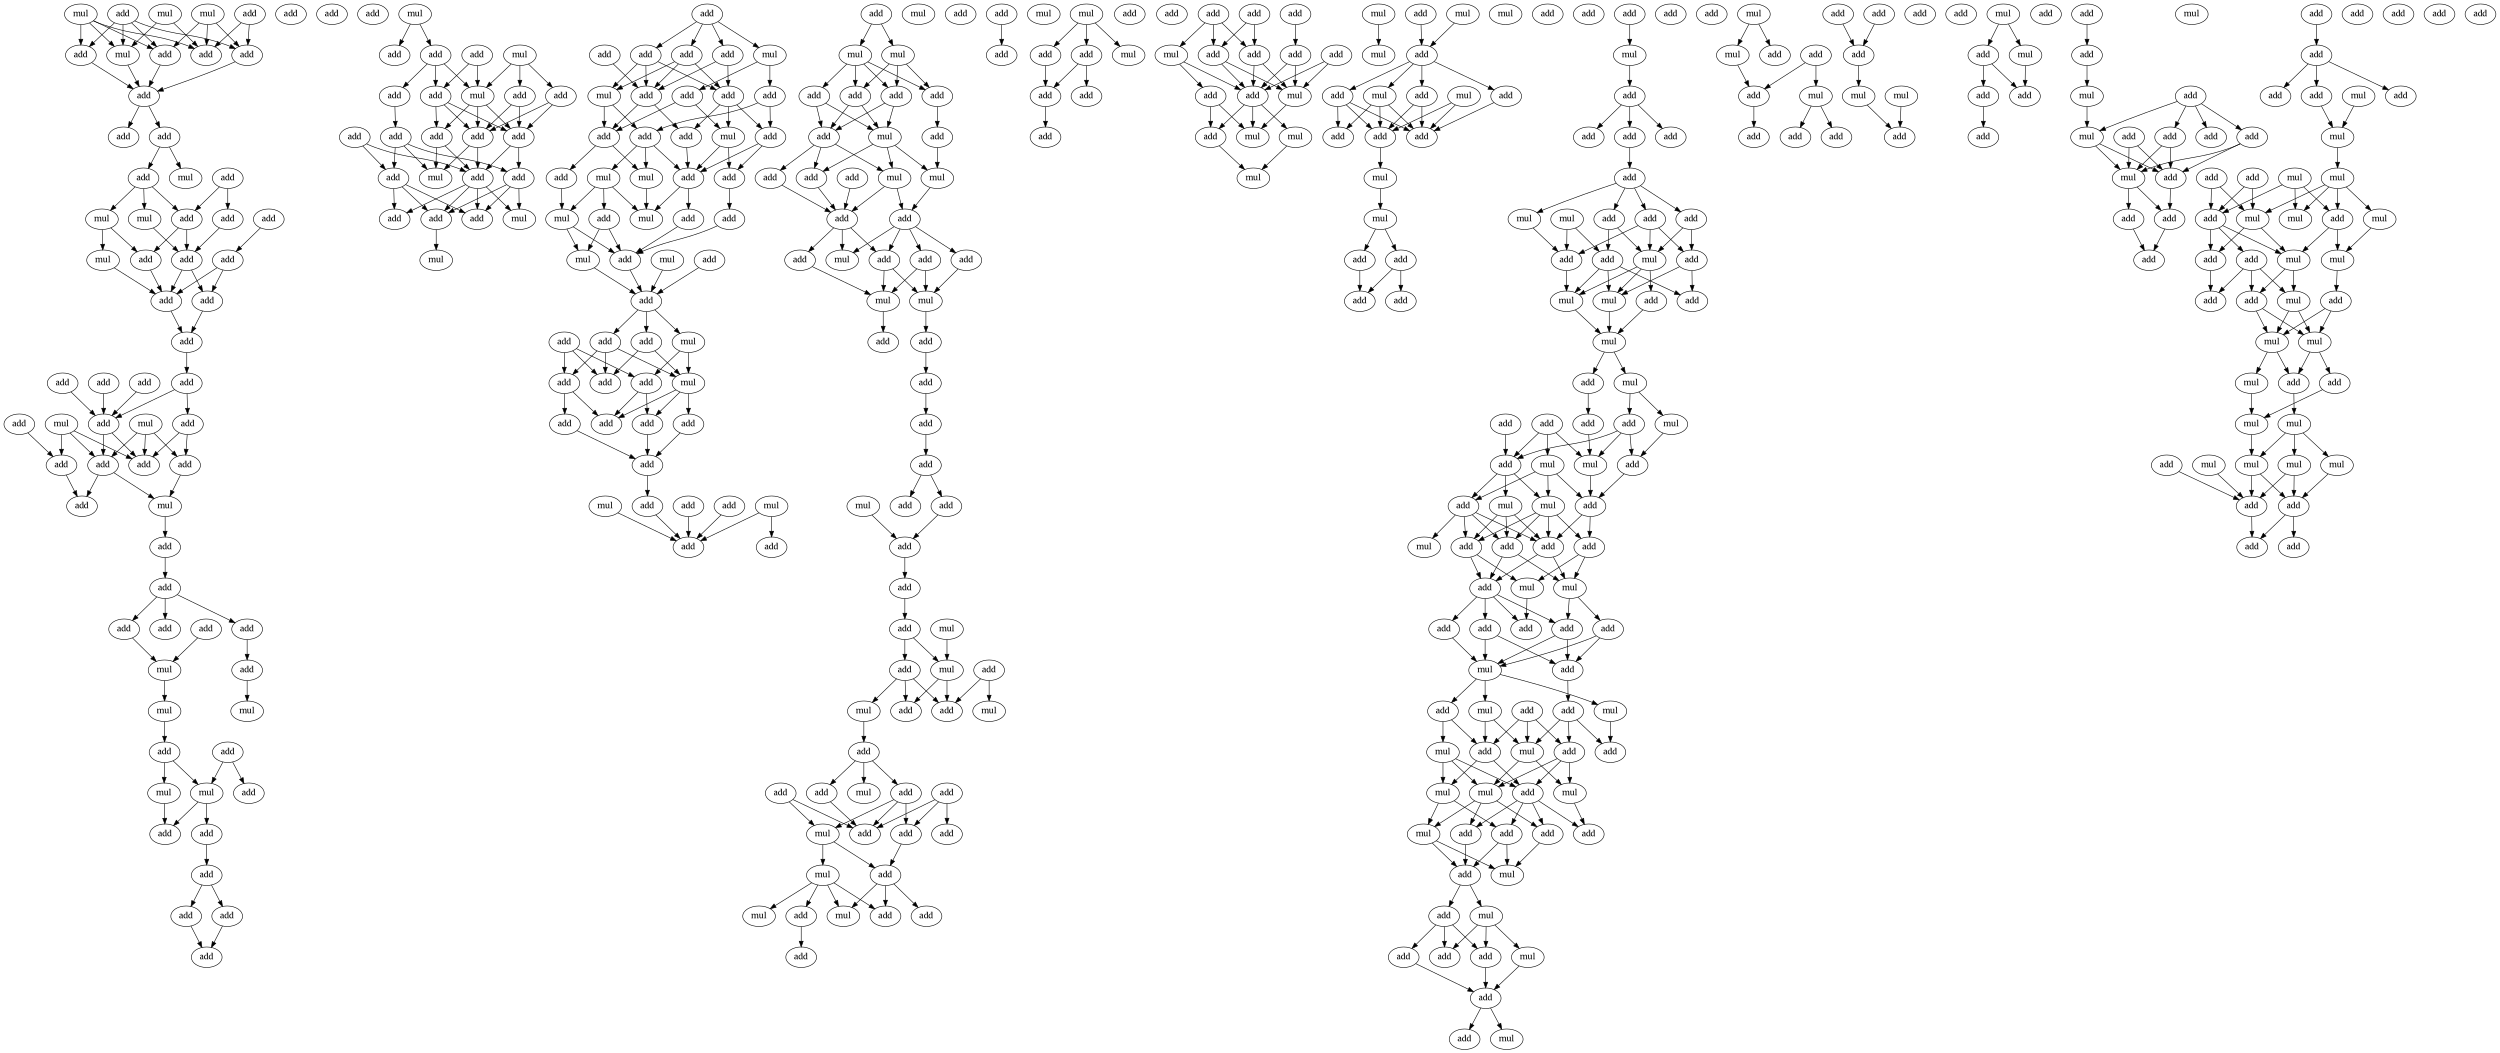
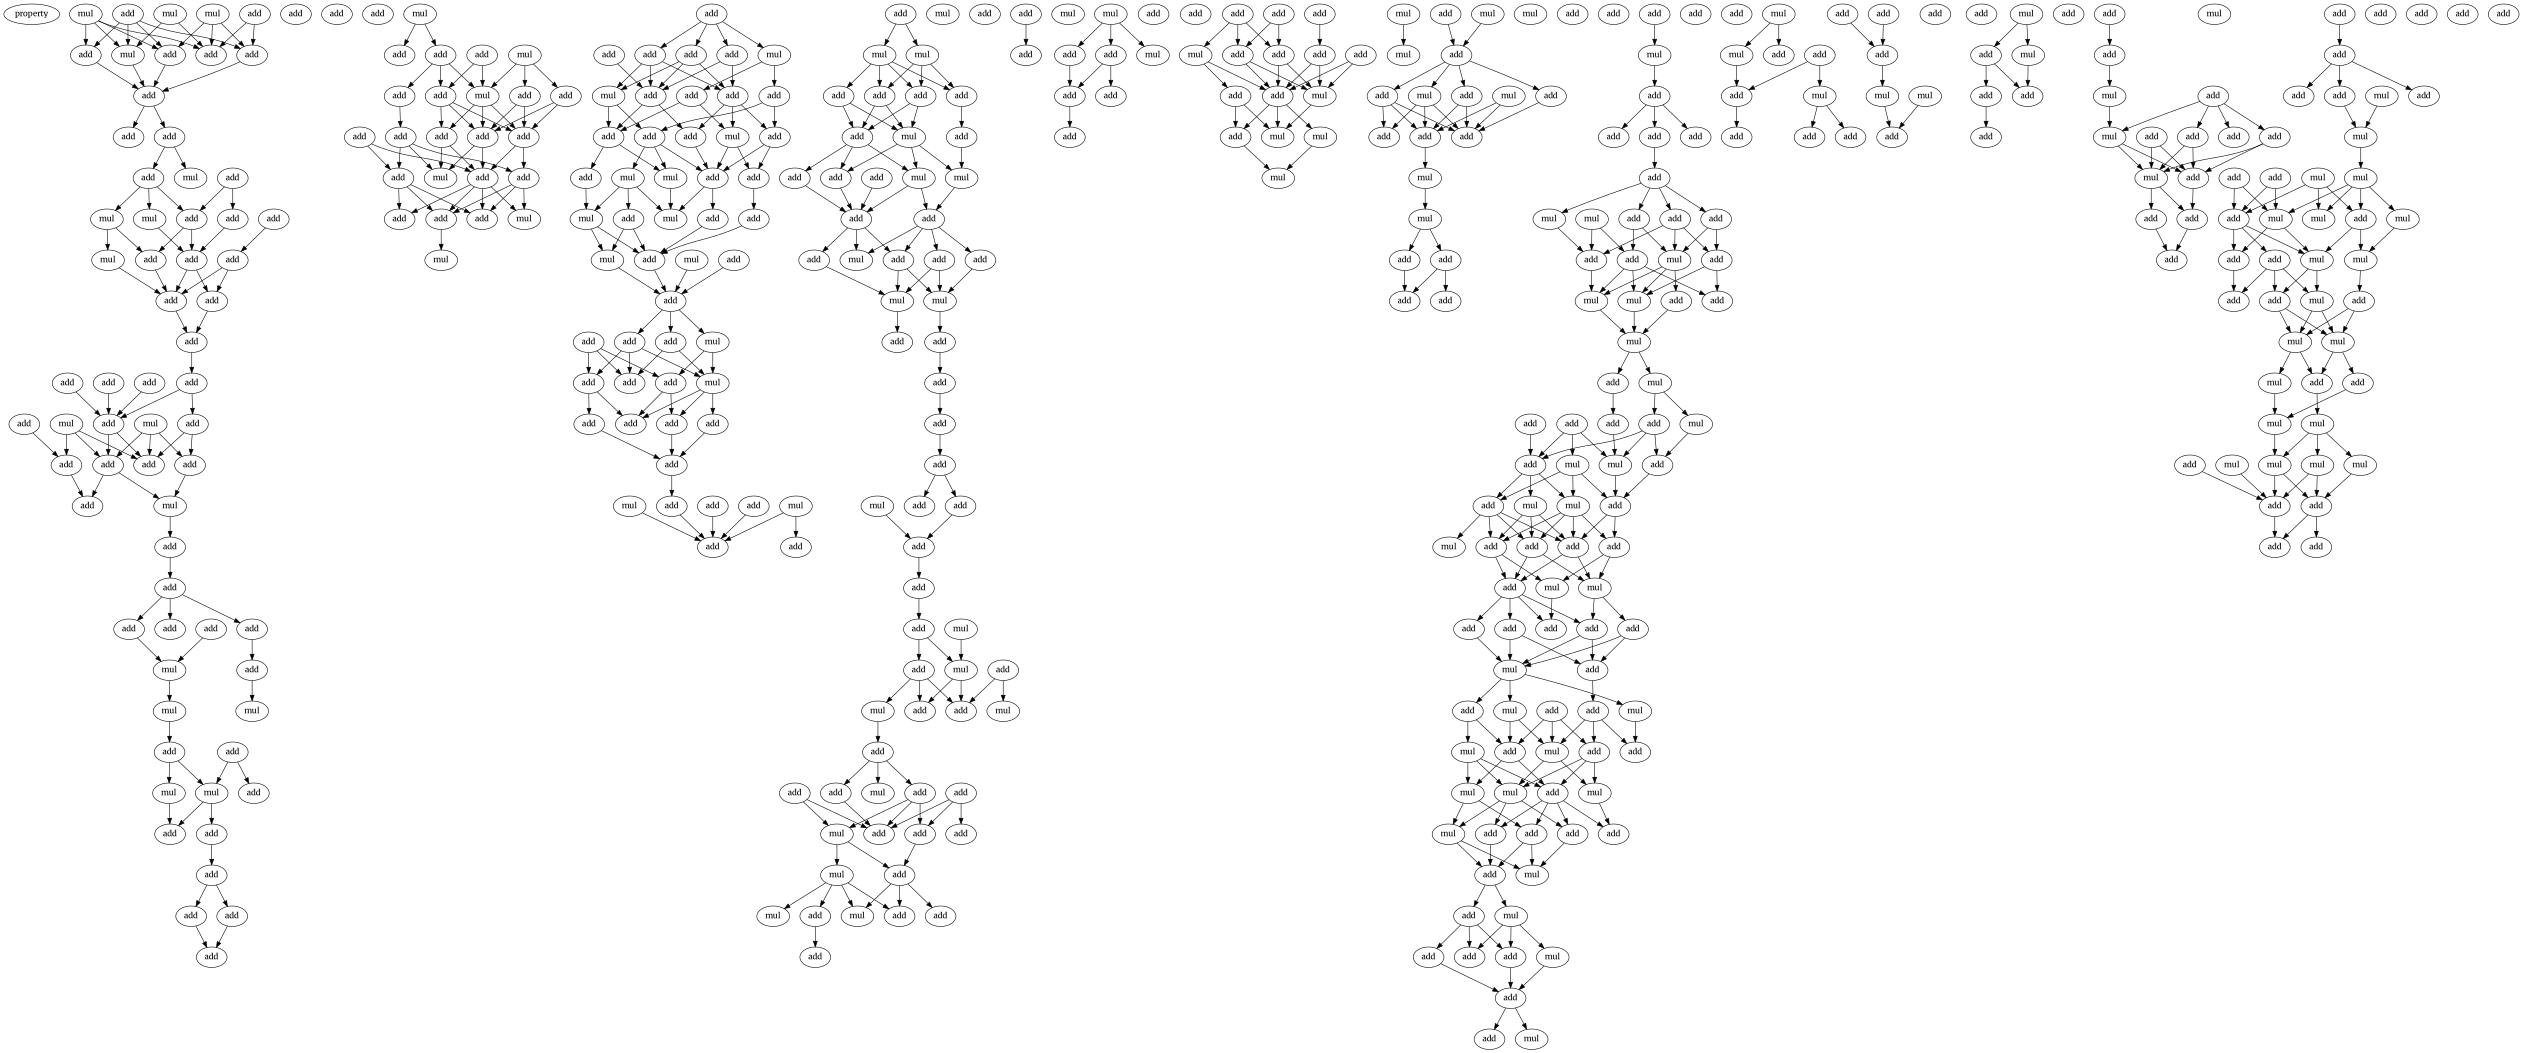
none -> (32, 14)
